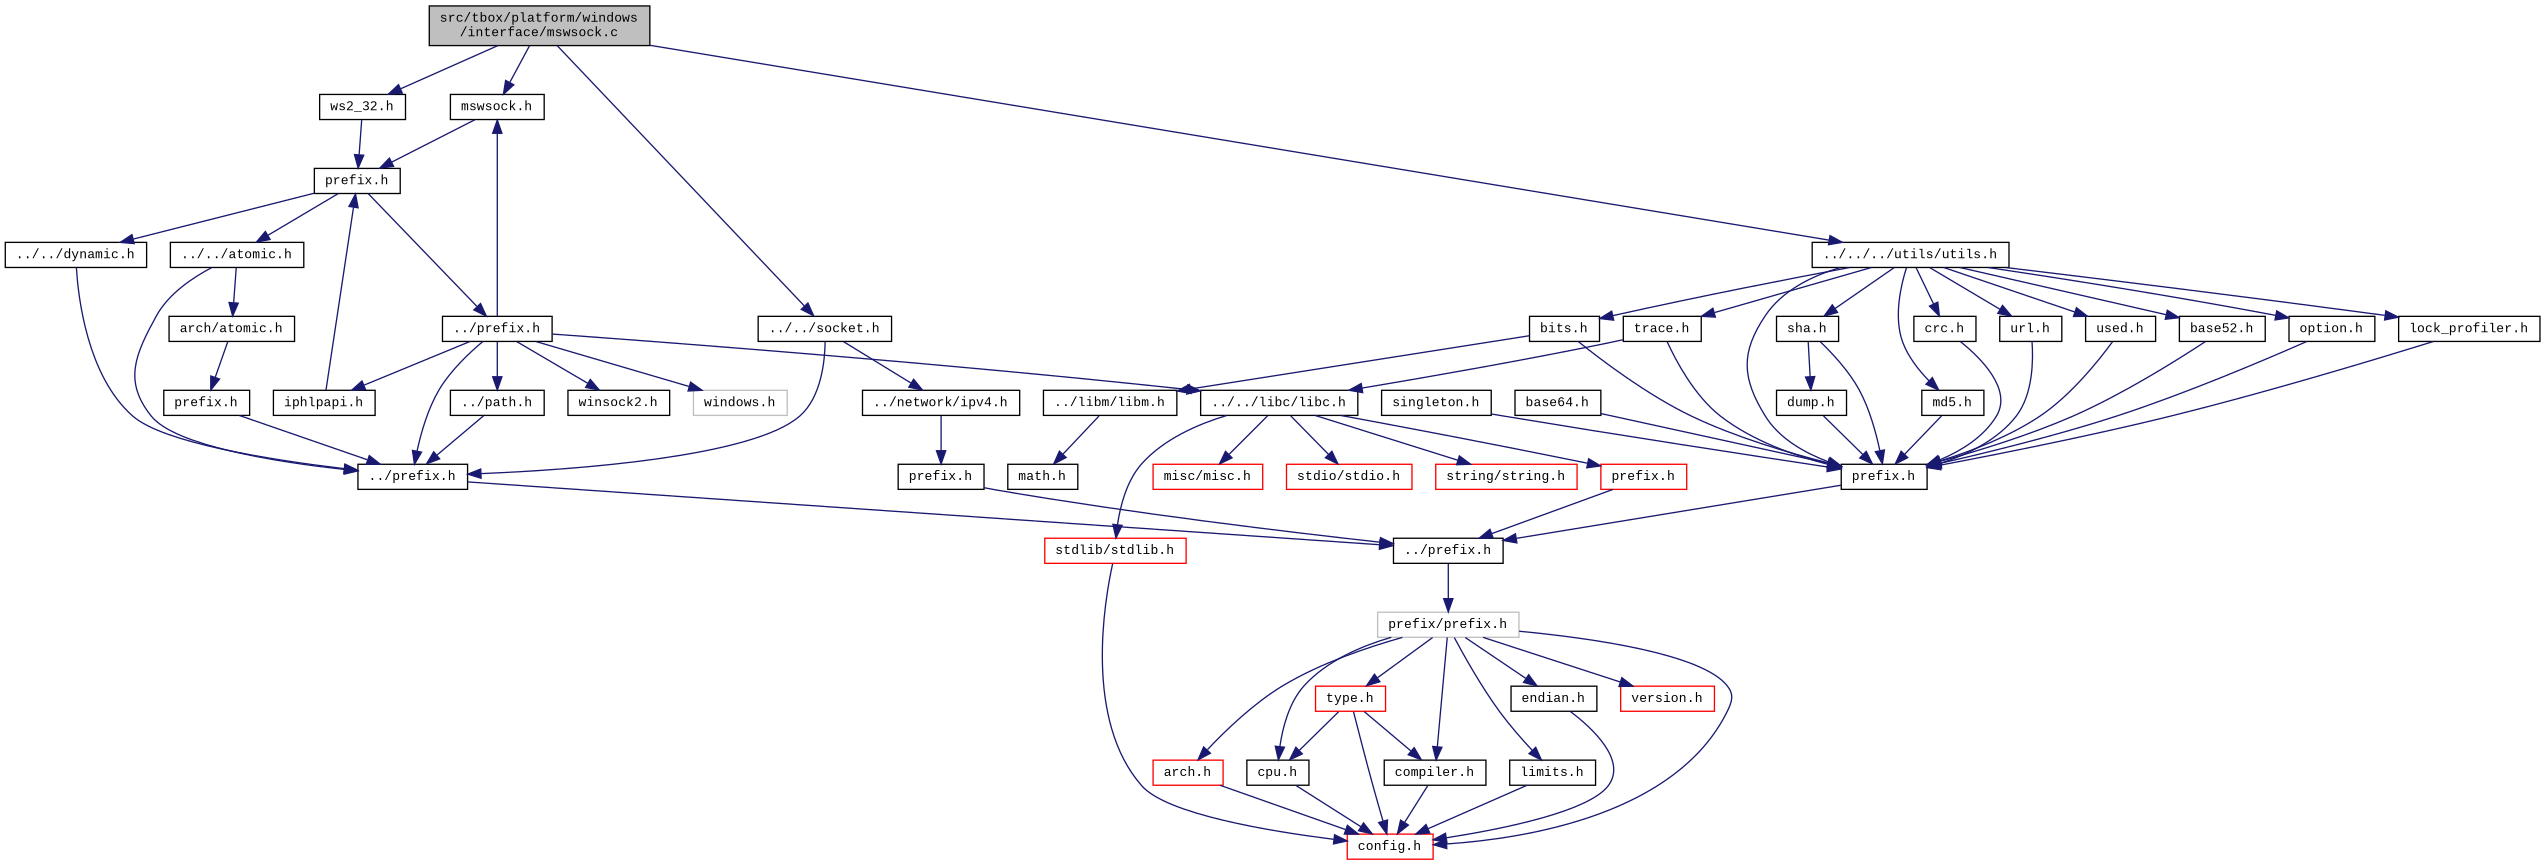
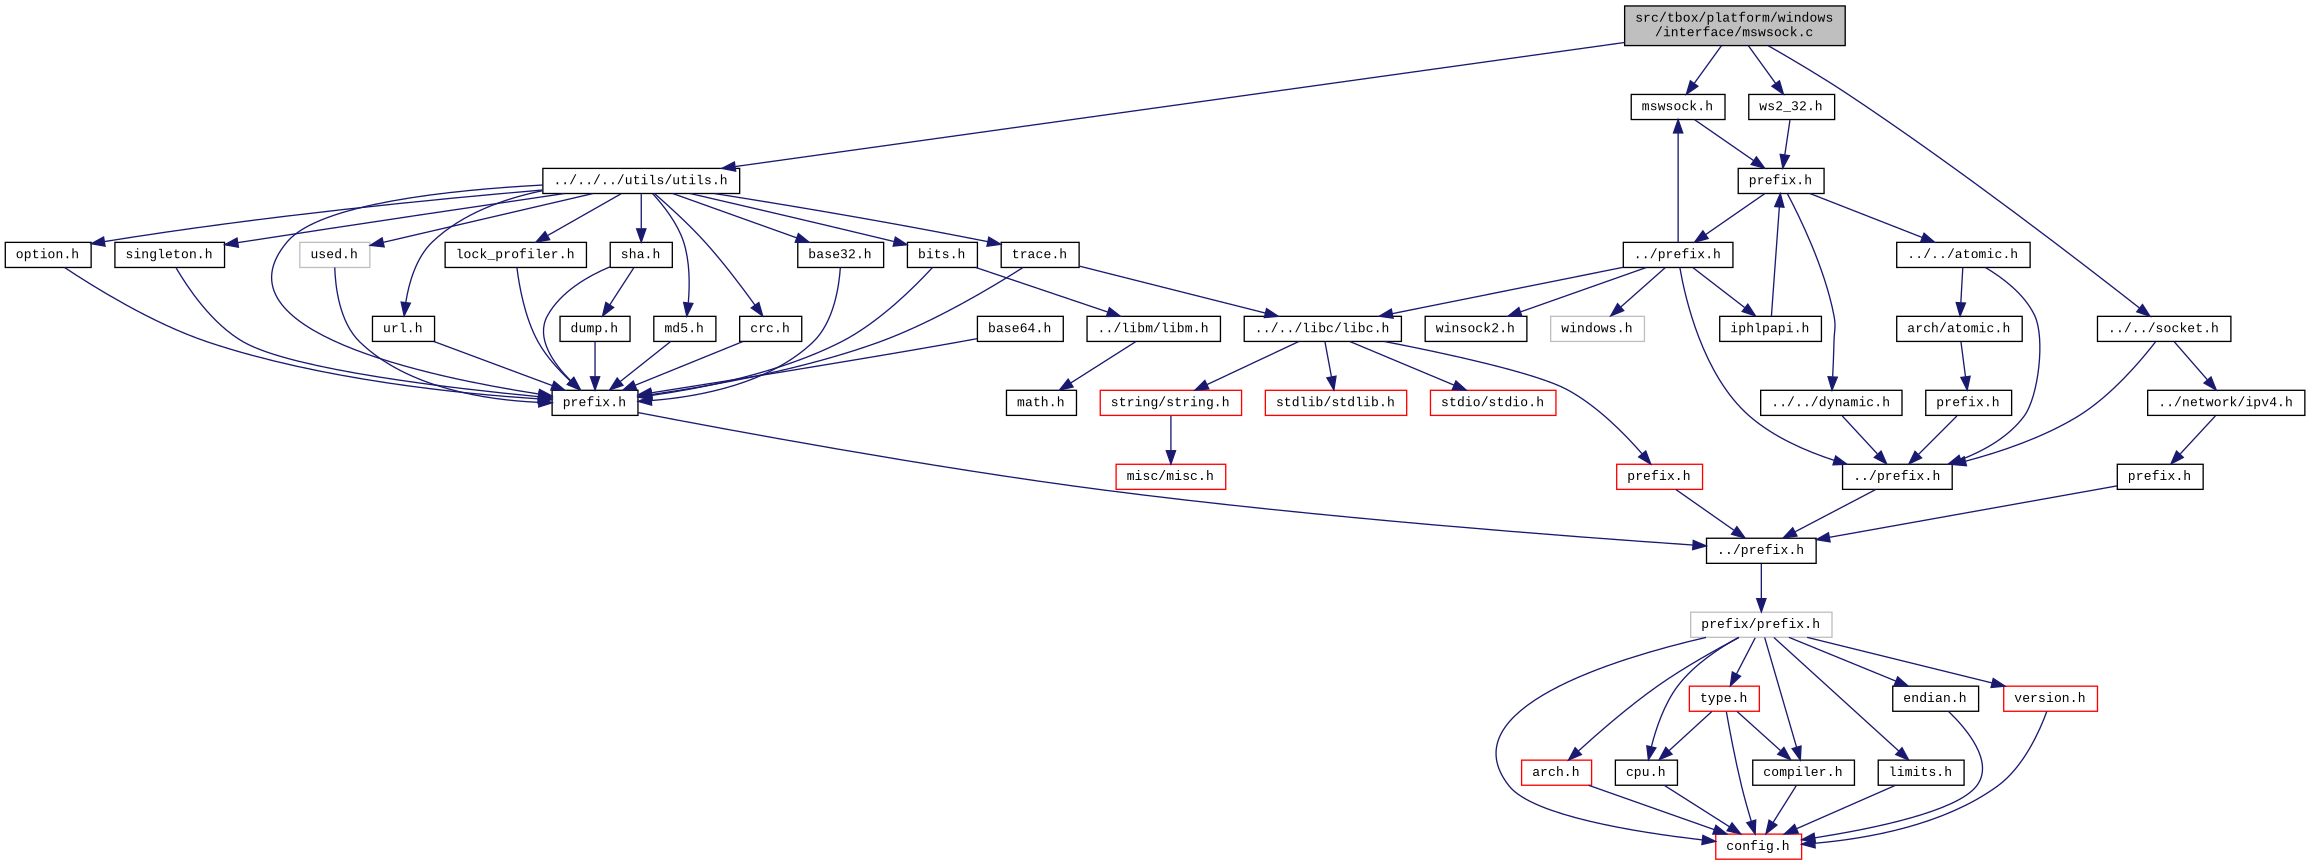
none -> (401, 218)
(2121, 329) -> (335, 255)
(2222, 329) -> (841, 255)
(497, 403) -> none
(1248, 435) -> (1171, 433)
(1133, 773) -> (1965, 805)
